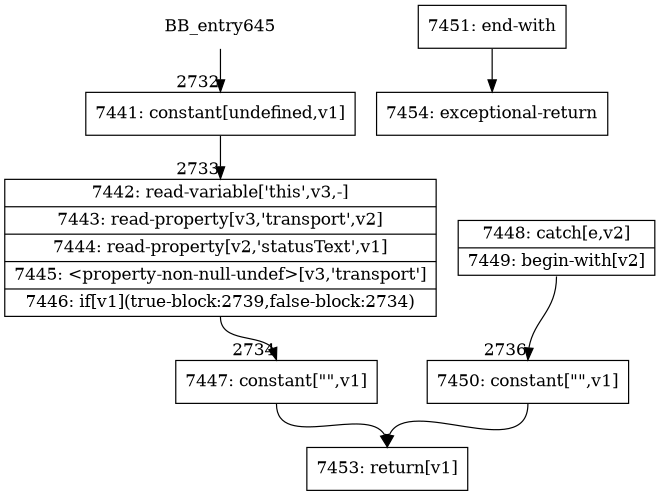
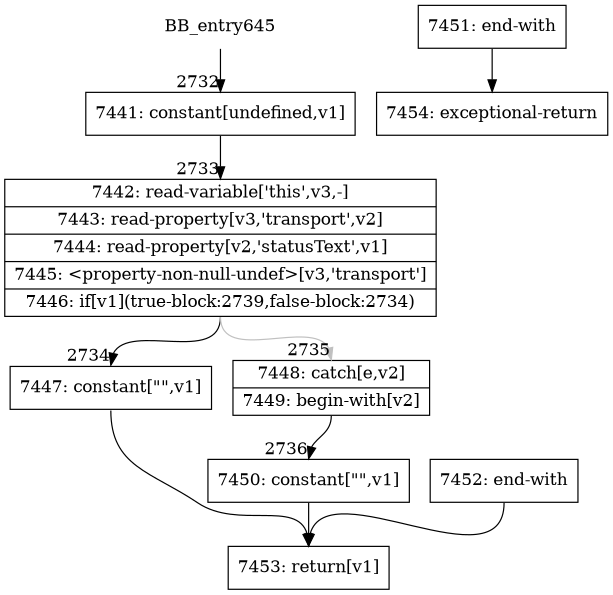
none -> (270, 339)
none -> (504, 481)
